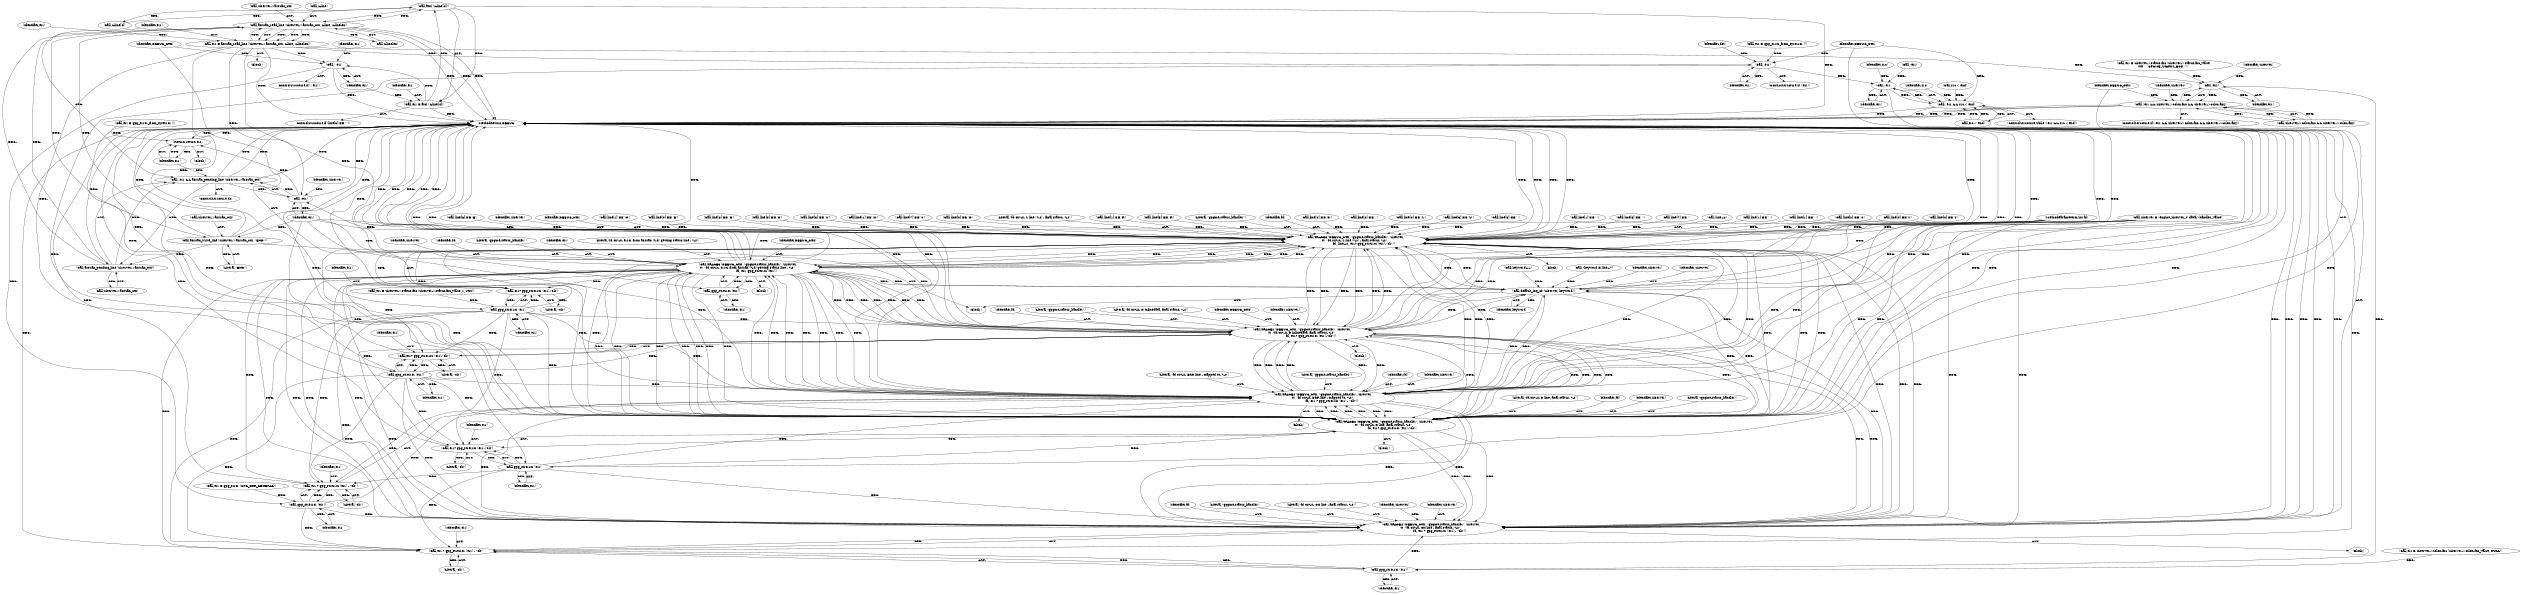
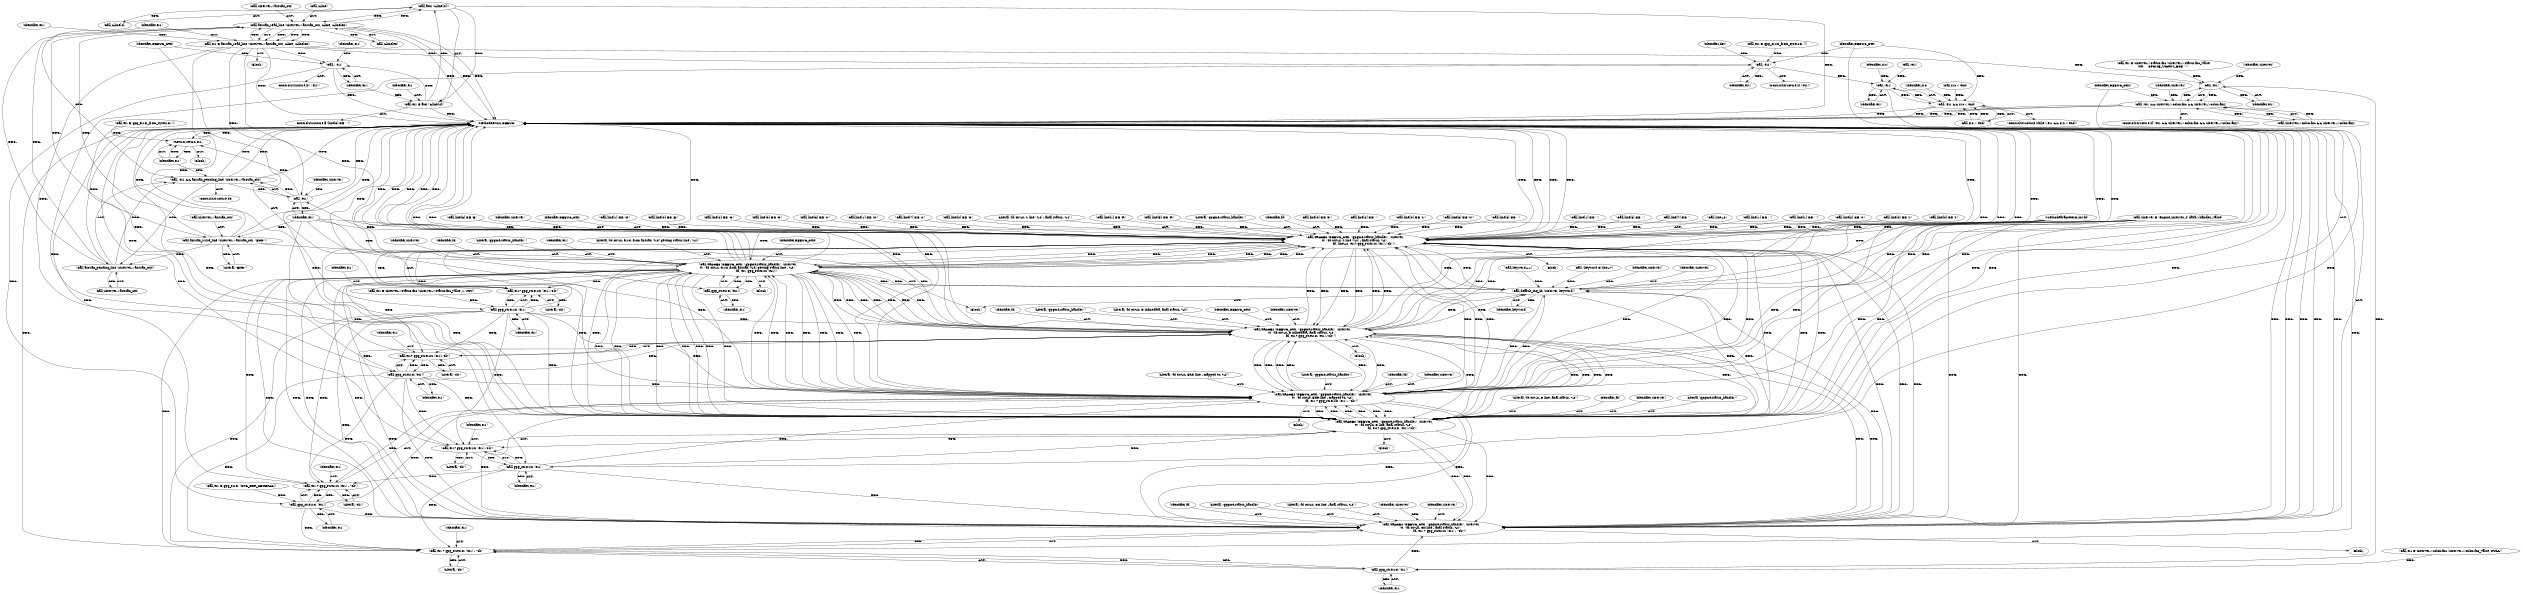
(257, 16) -> (257, 16)
